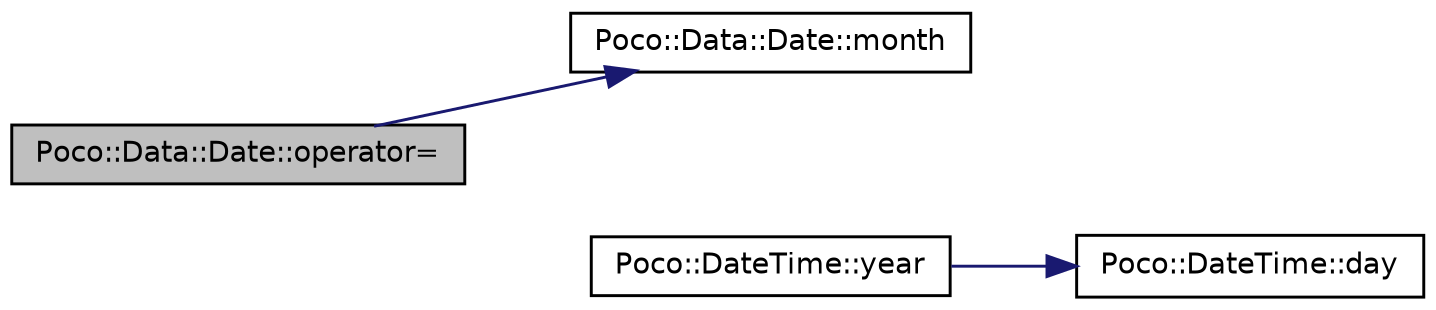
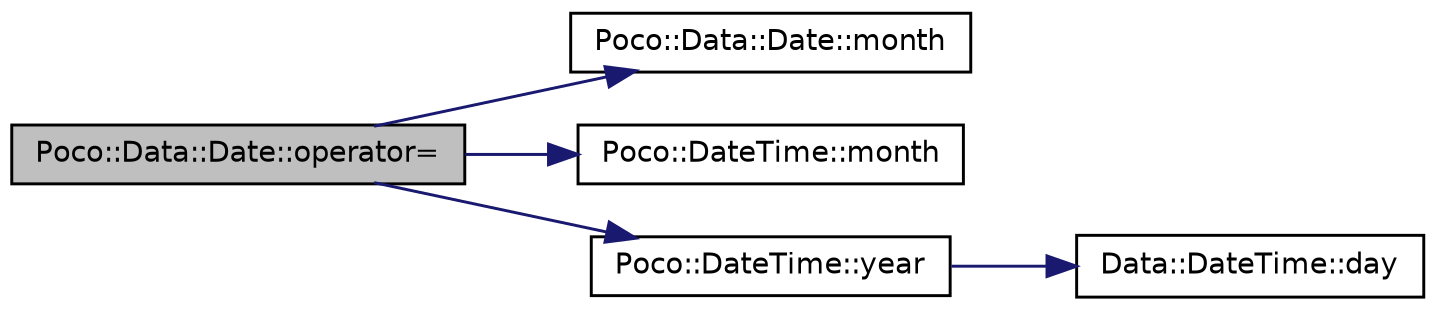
none -> (771, 154)
none -> (491, 207)
(1250, 266) -> (1250, 266)
